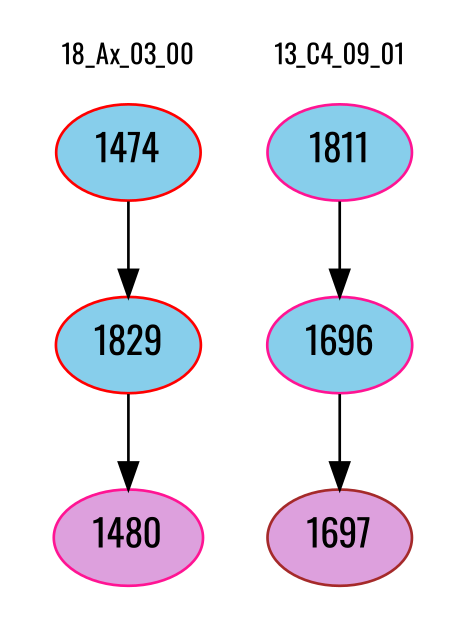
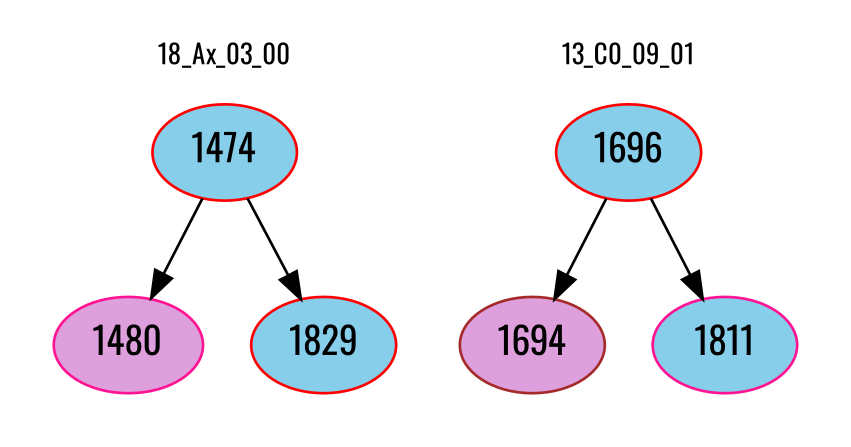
(340, 58) -> (629, 58)
(340, 236) -> (671, 237)
(340, 345) -> (629, 152)
(128, 428) -> (183, 236)
(340, 538) -> (532, 345)
